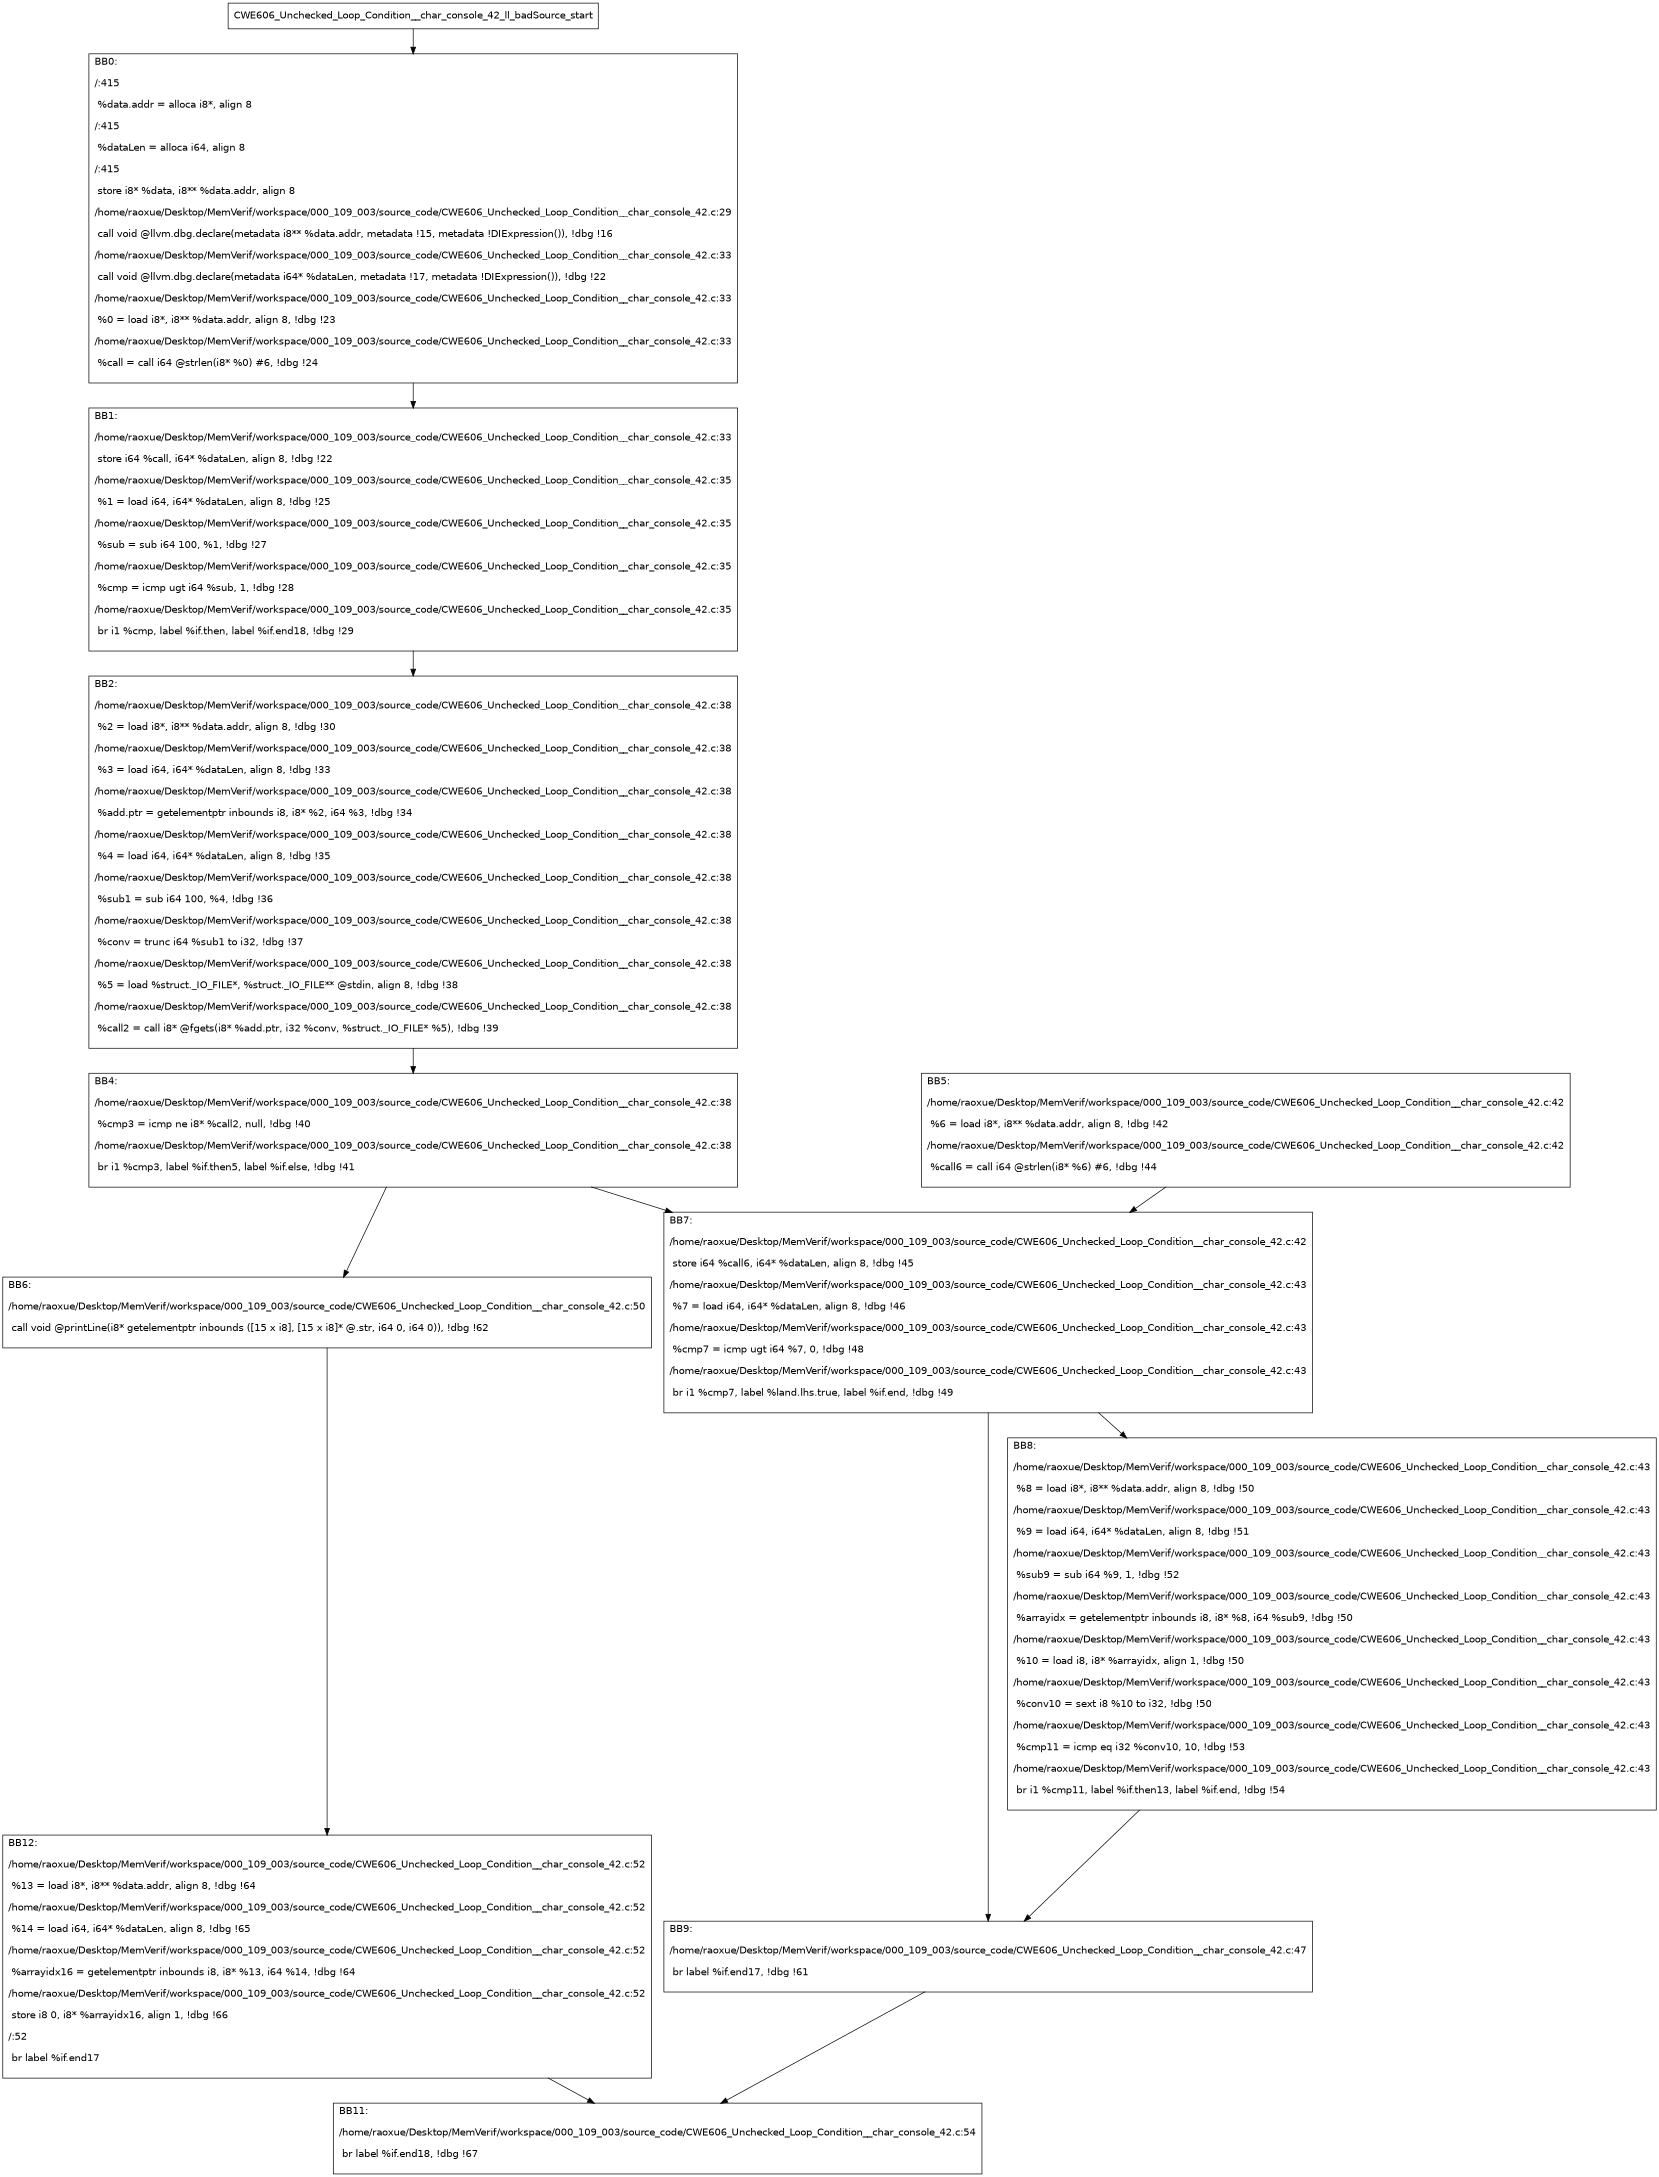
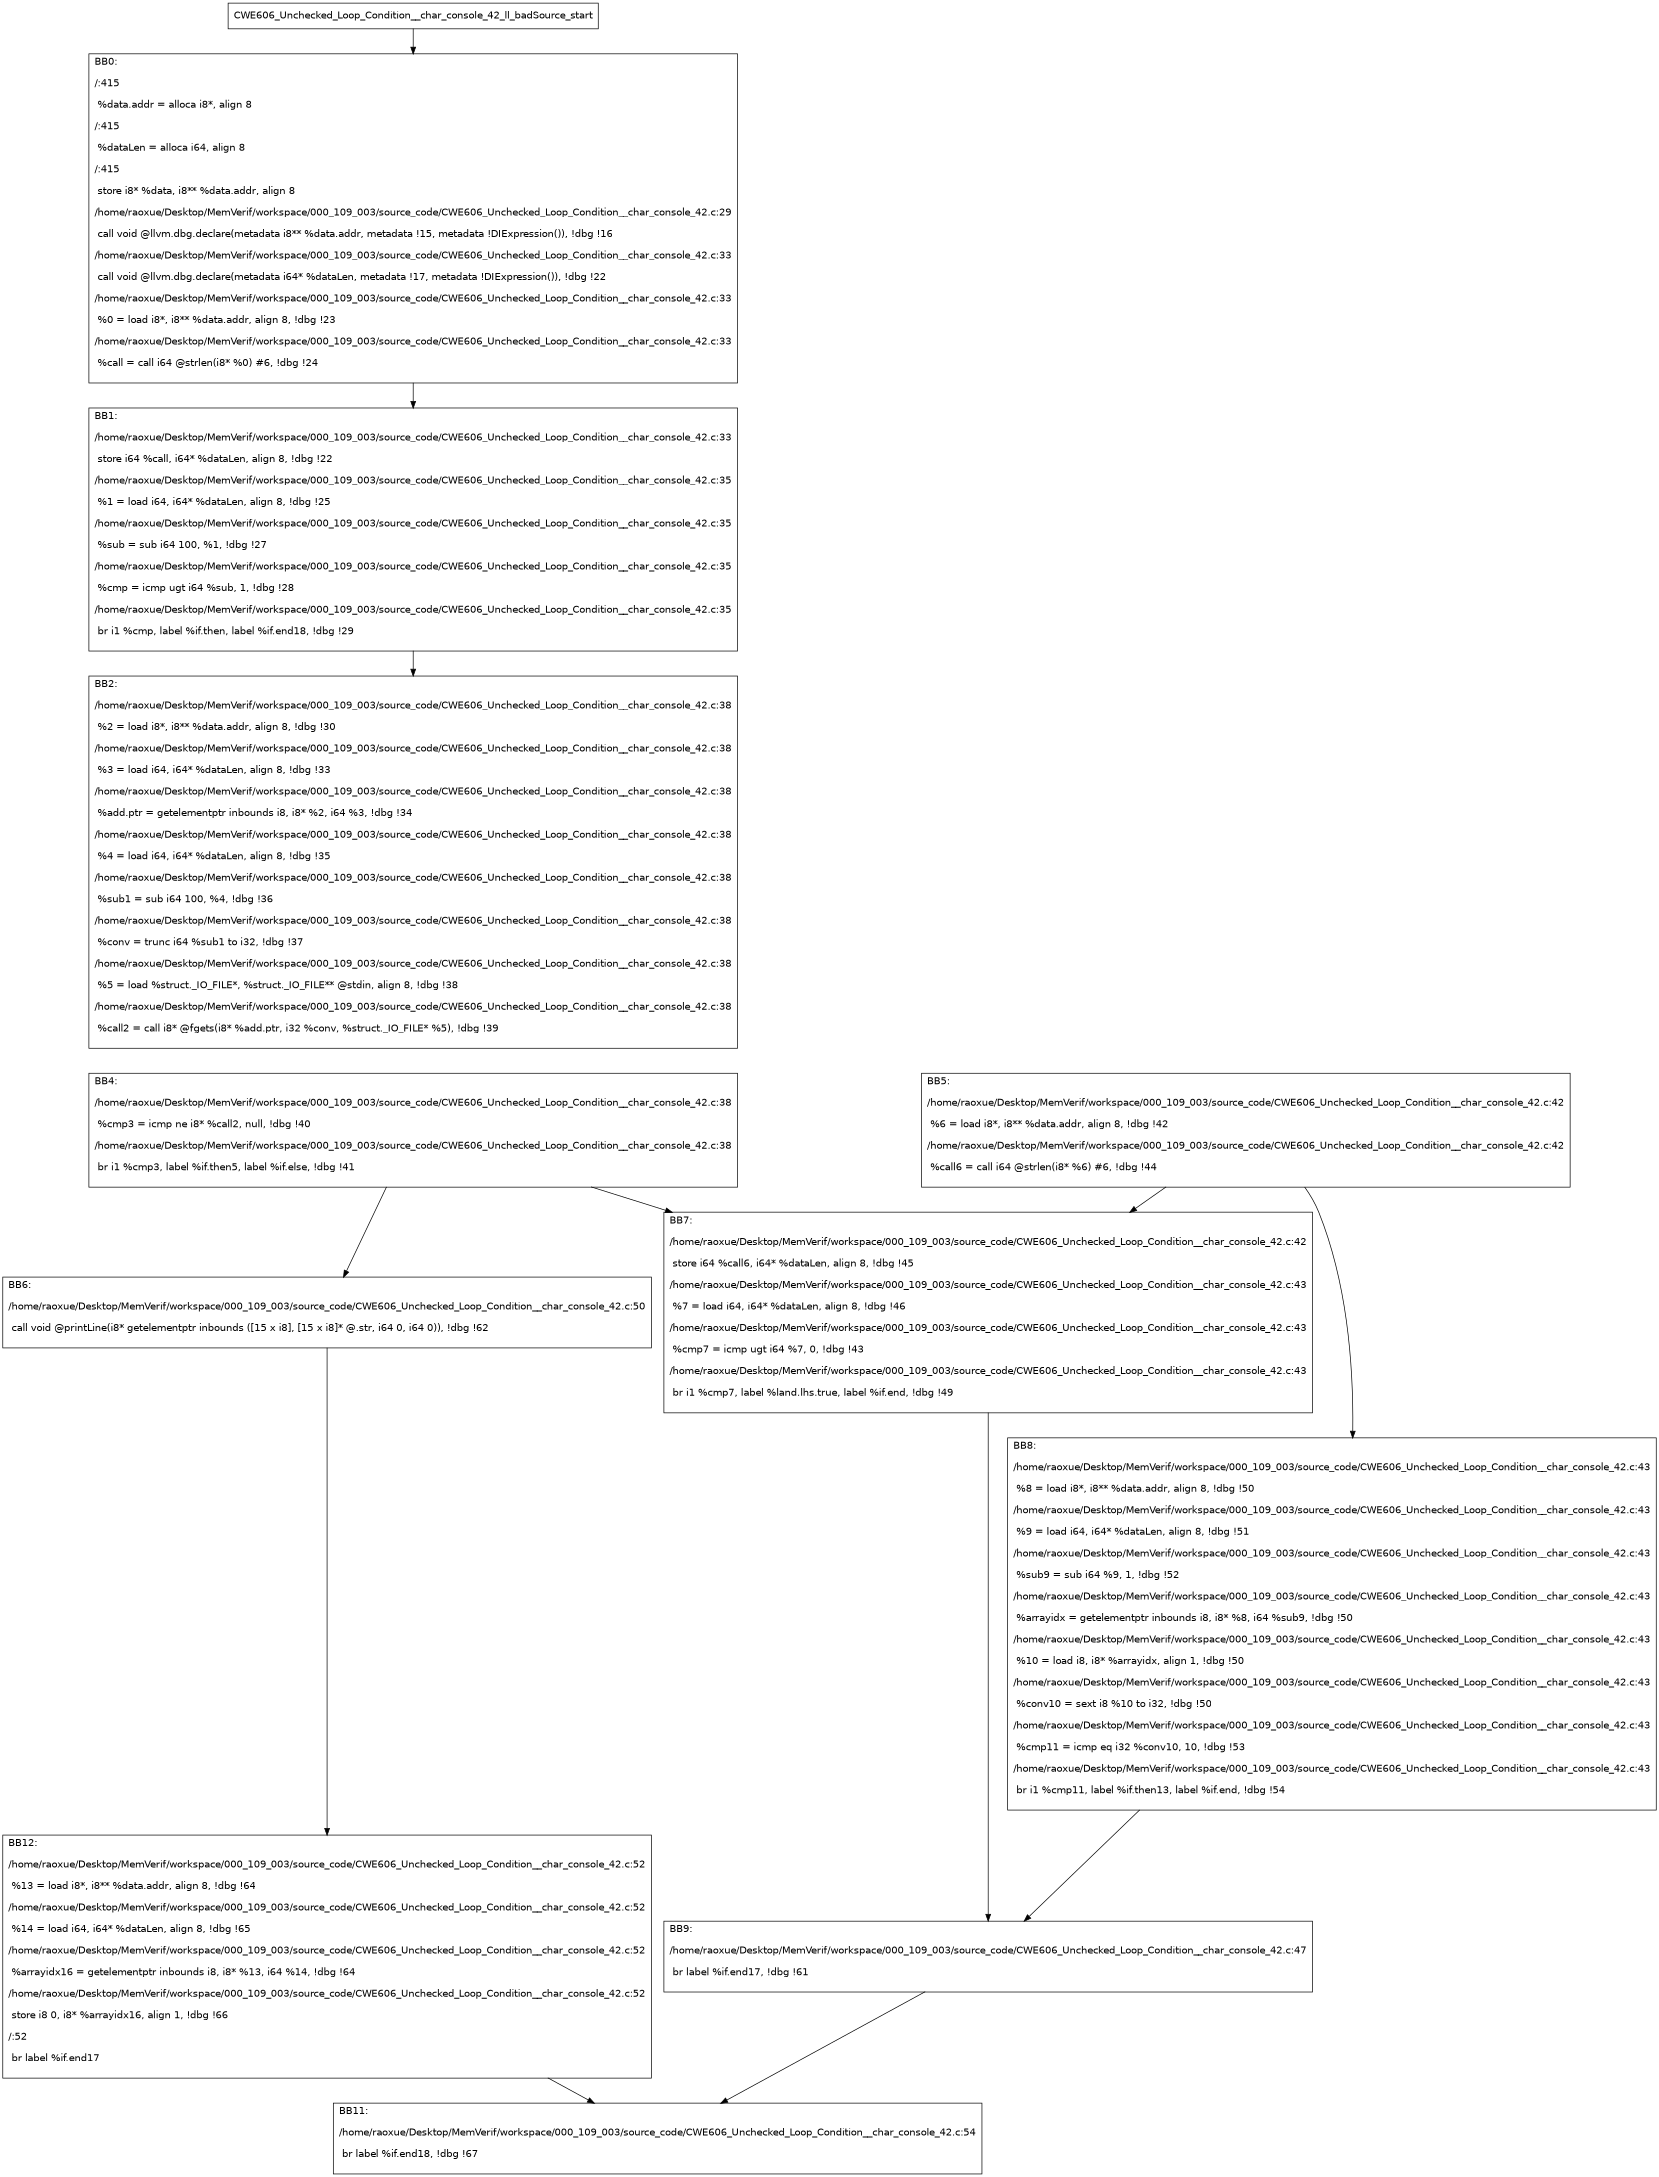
(413, 1057) -> none
(767, 1350) -> (767, 1350)
(1110, 1423) -> (1344, 1306)
